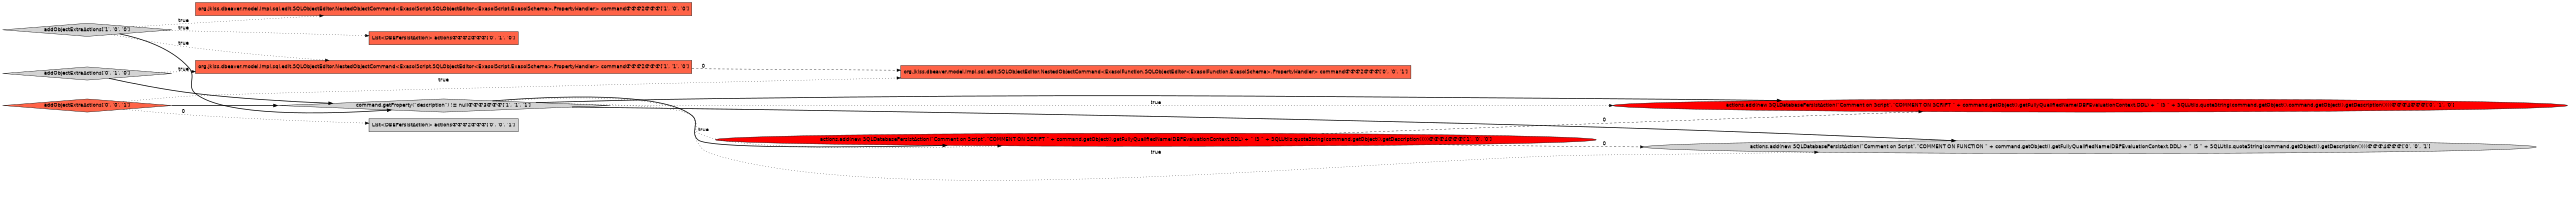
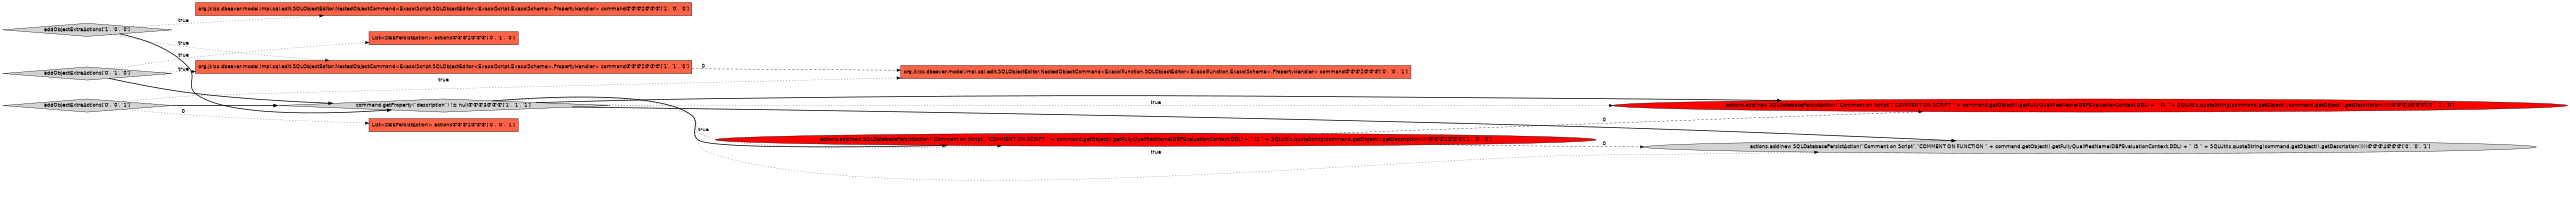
(264, 33) -> (227, 54)
(87, 106) -> (87, 106)
(444, 125) -> (444, 125)
